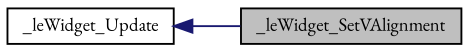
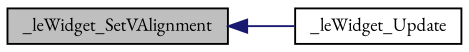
(216, 26) -> (271, 26)
